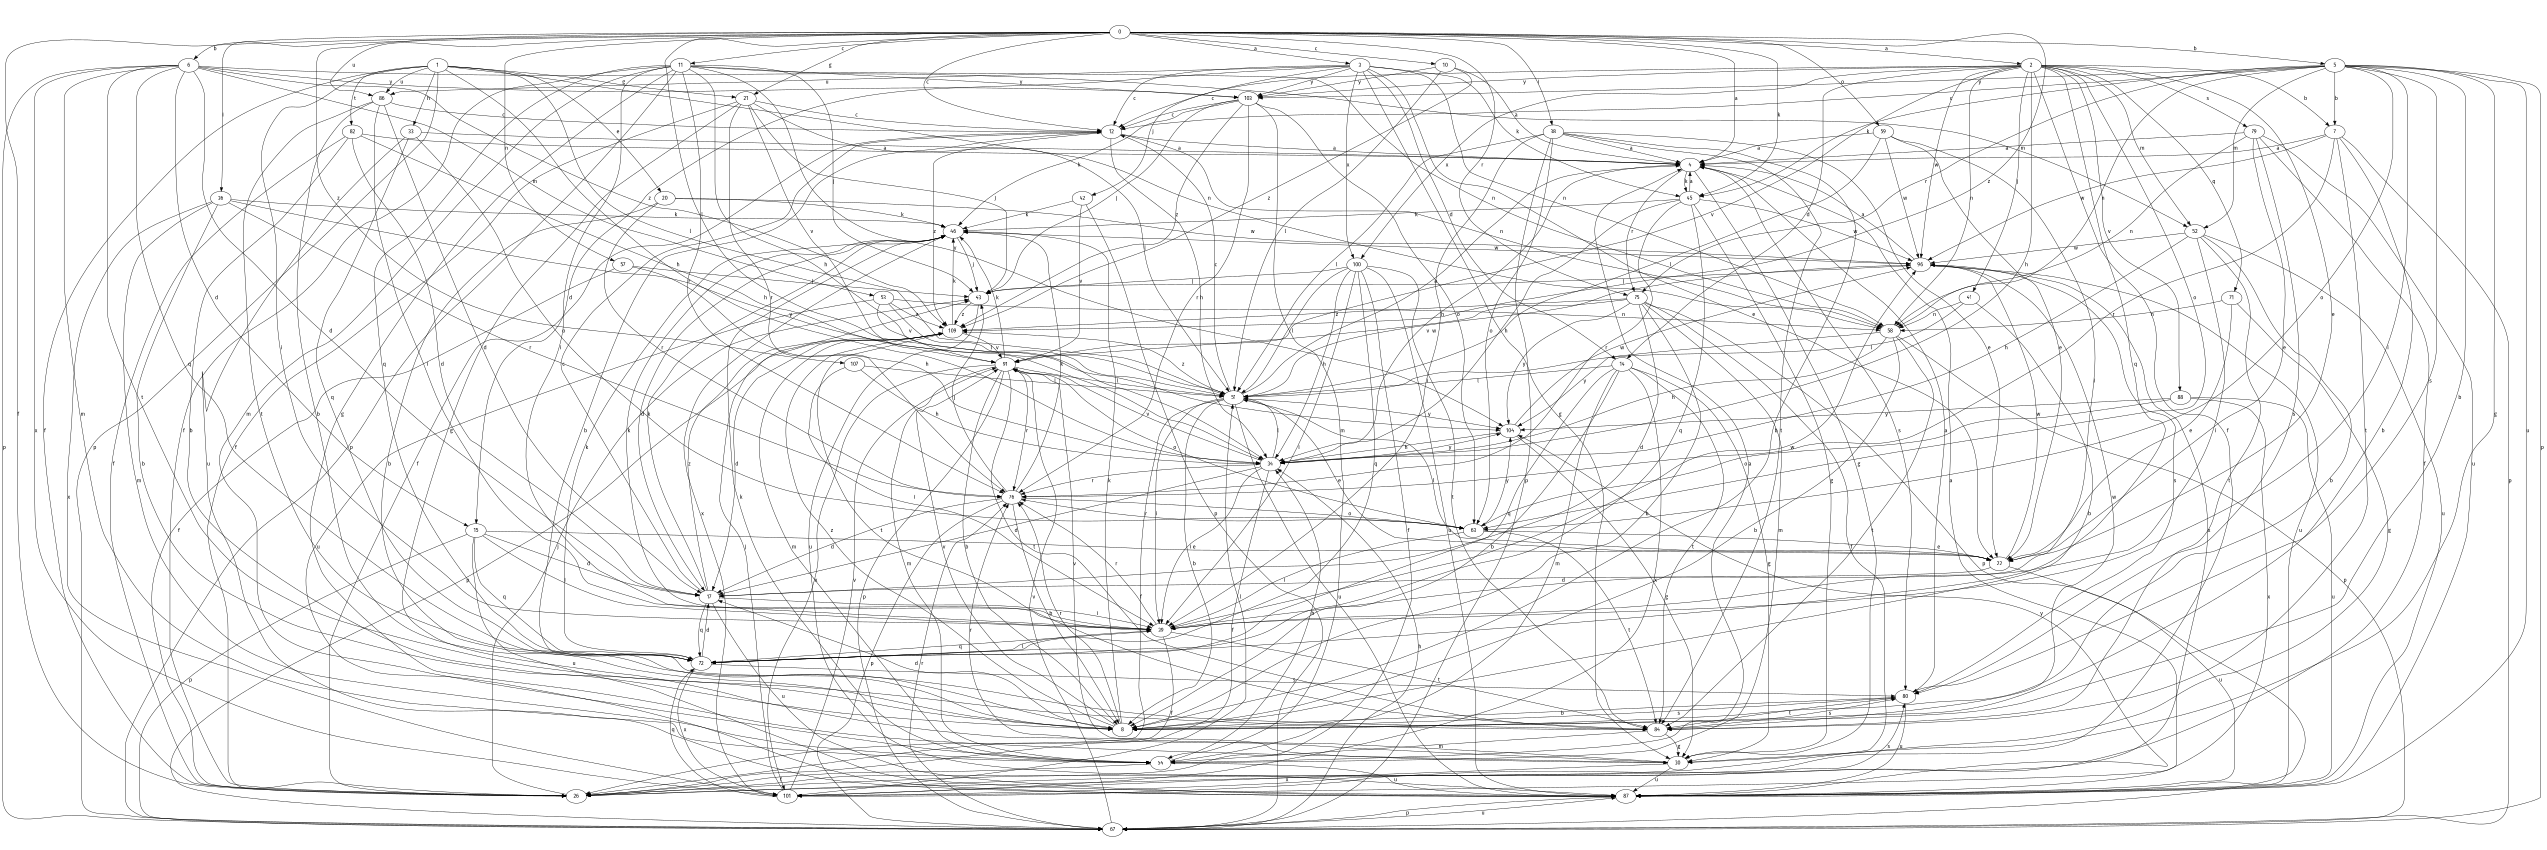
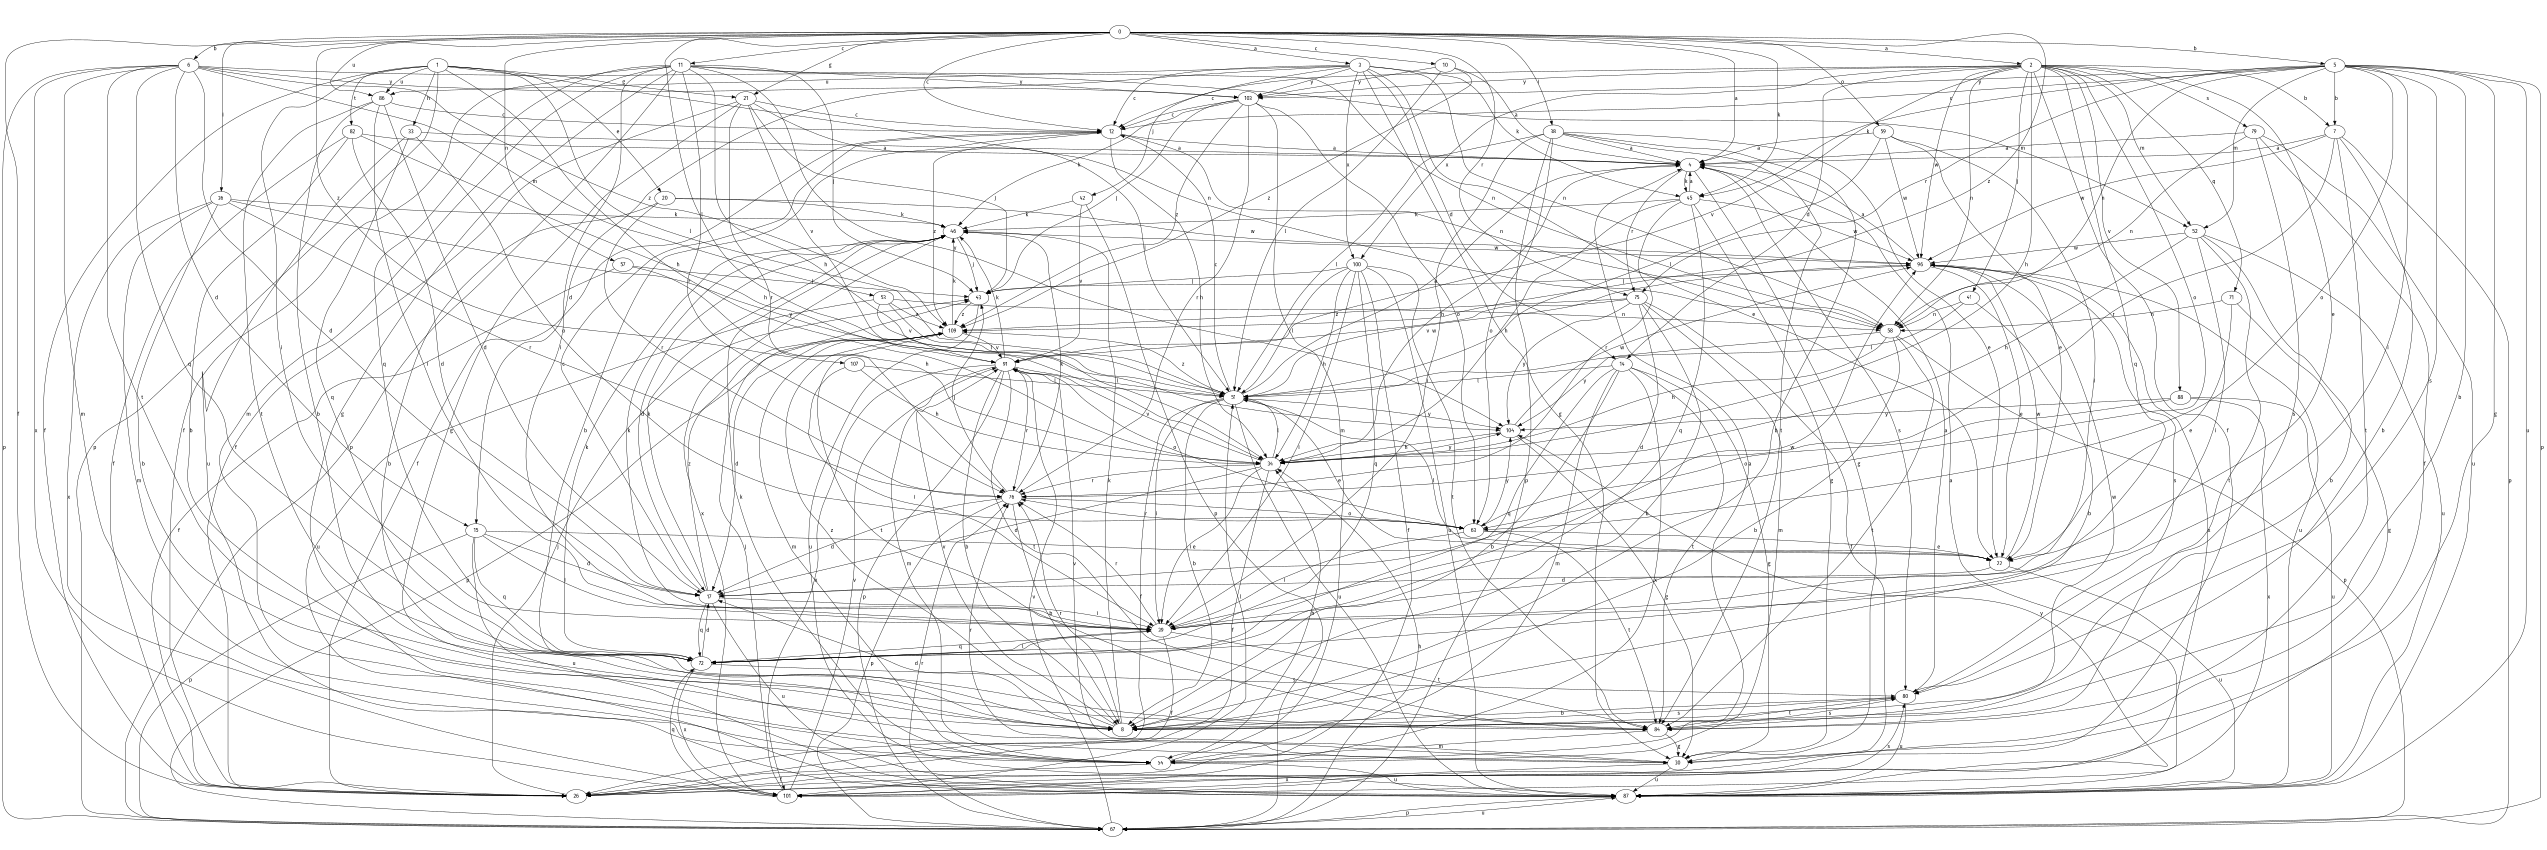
(2236, 413) -> (2020, 390)
(2135, 798) -> none
